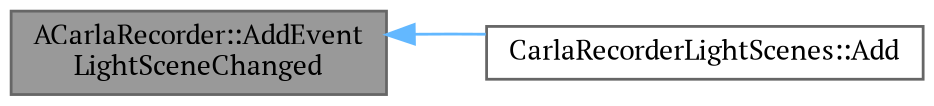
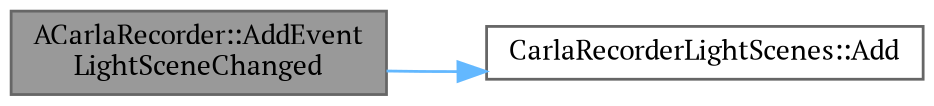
(450, 34) -> (422, 71)
